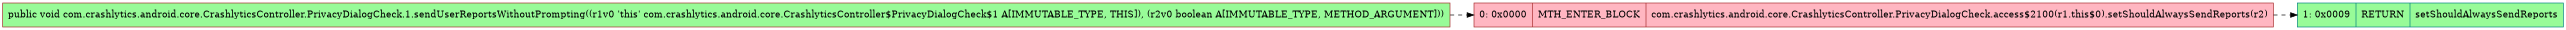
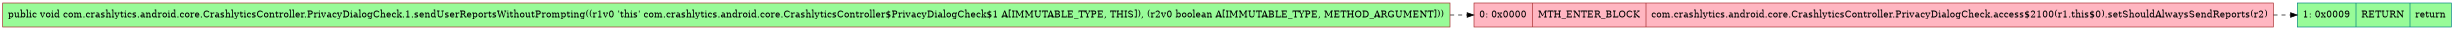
(2487, 15) -> (2431, 15)
